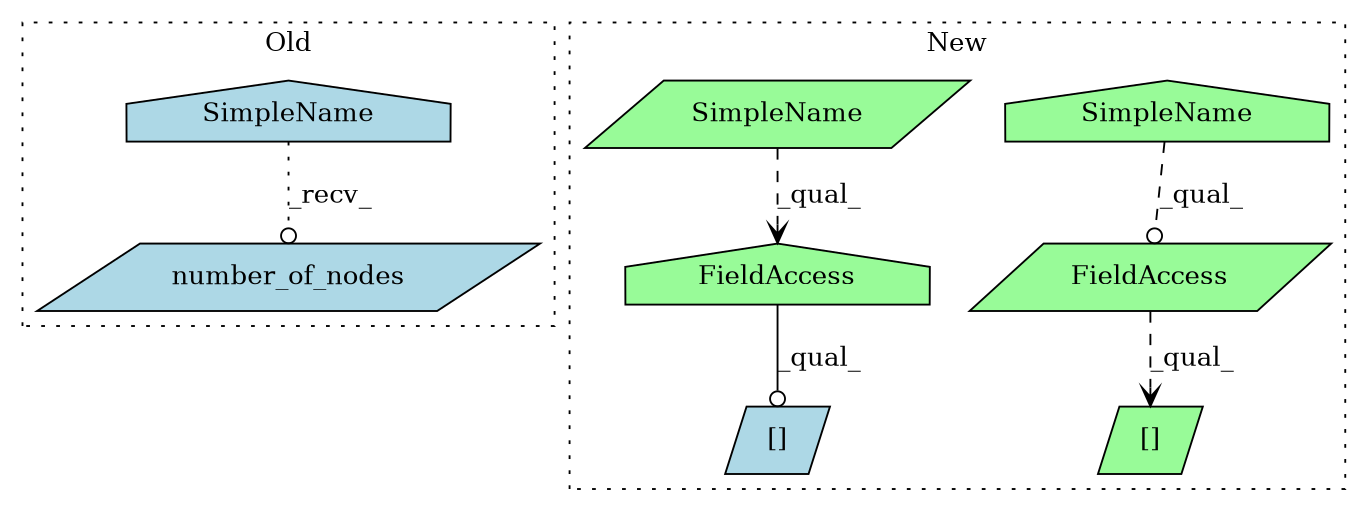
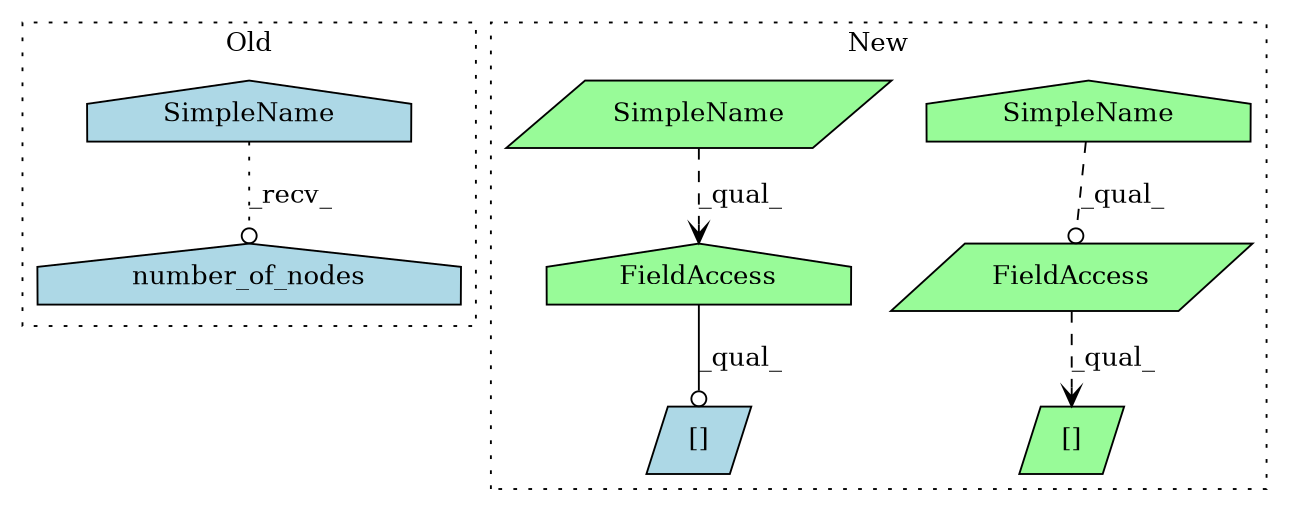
(289, 277) -> (249, 277)
